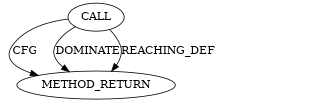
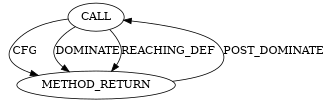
none -> (212, 40)
